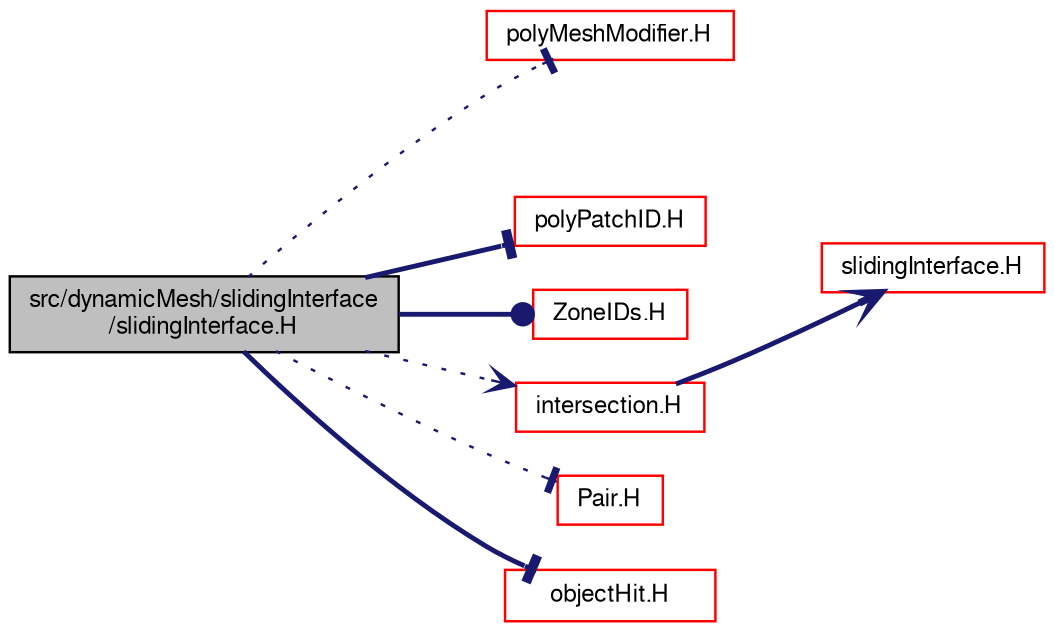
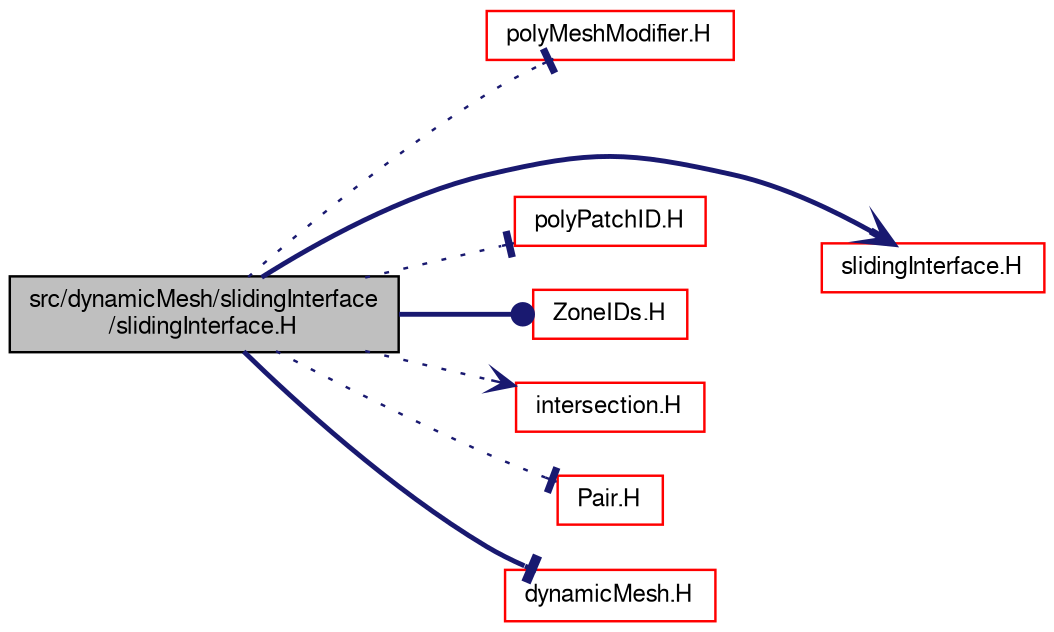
(433, 262) -> (433, 262)
(769, 345) -> (561, 160)
(610, 596) -> (610, 596)
